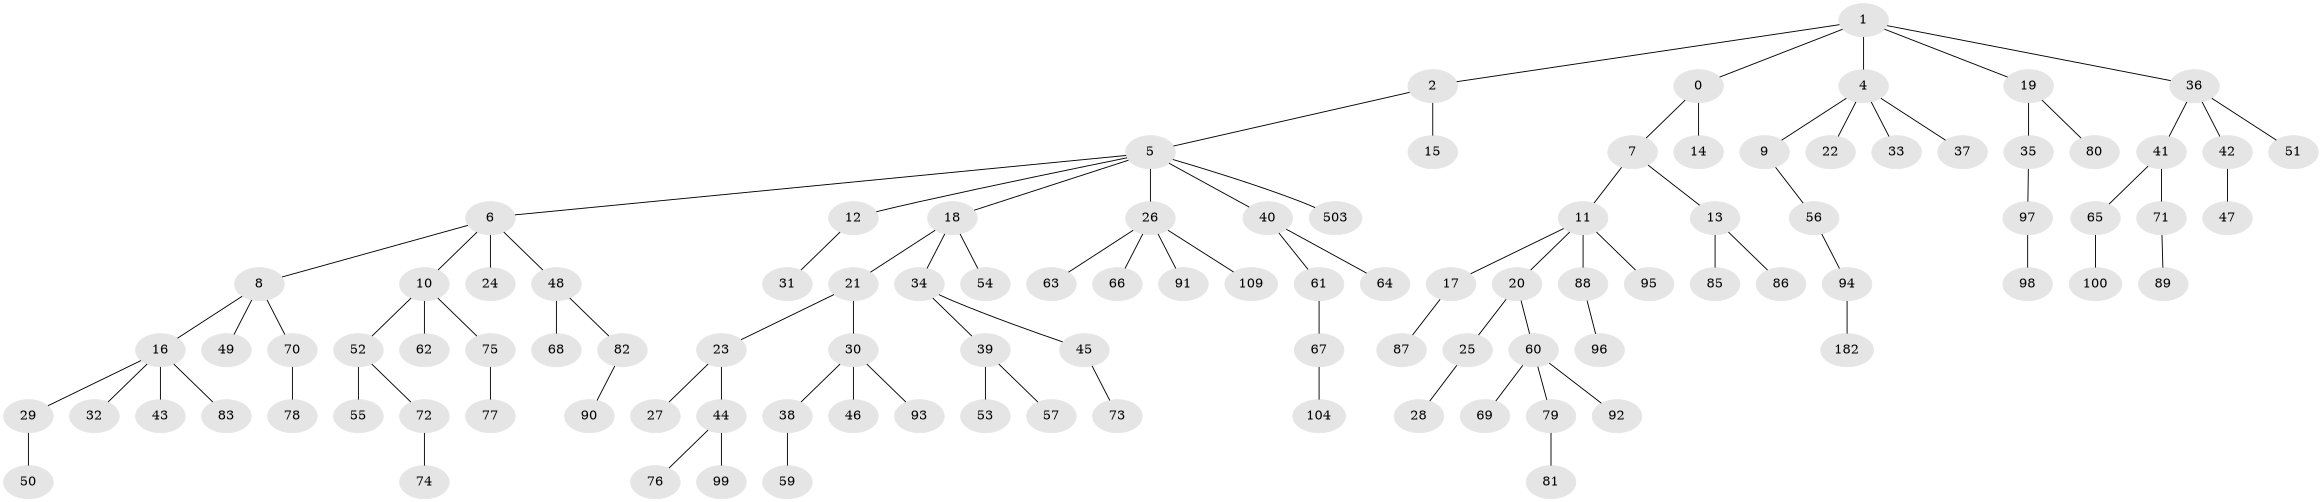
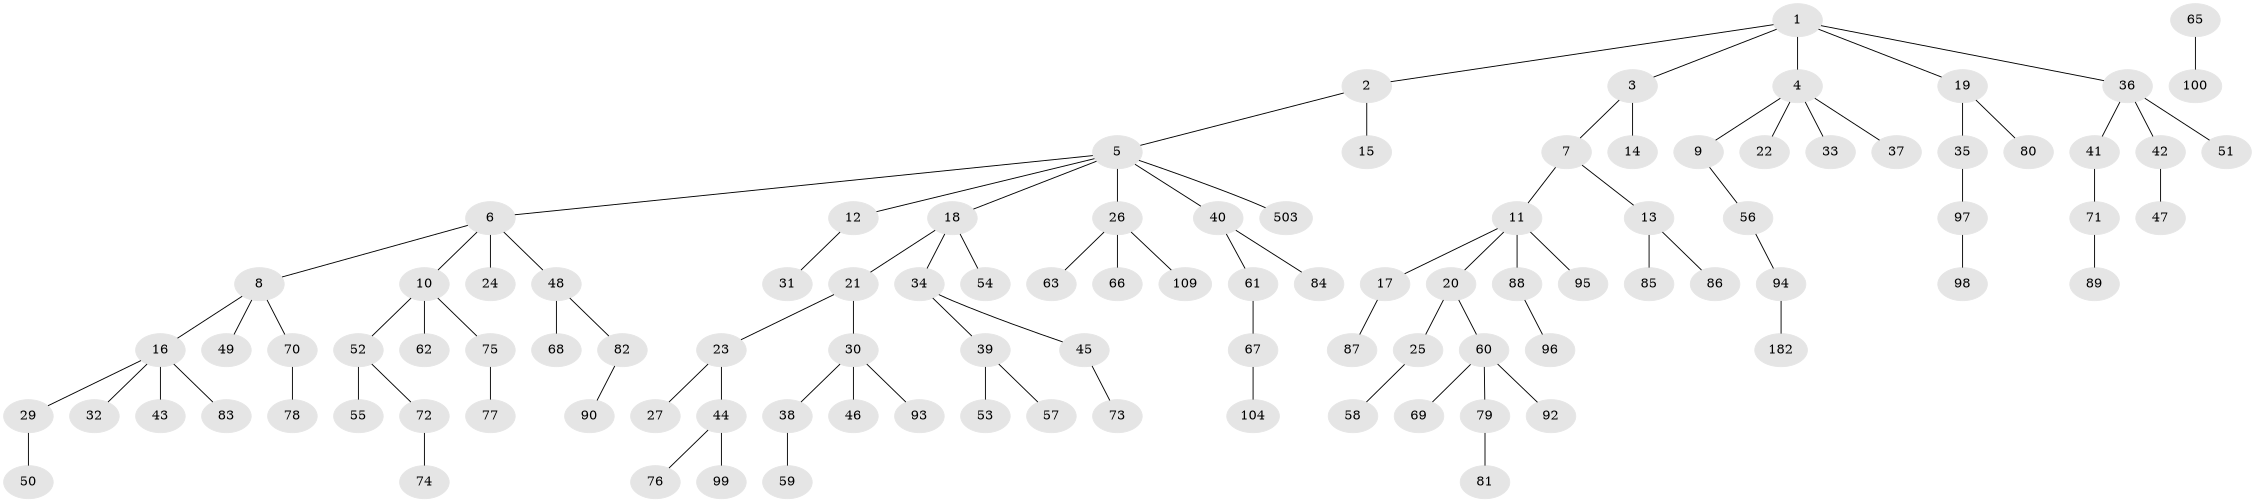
(1699, 86) -> (1633, 86)
(2129, 185) -> none
(1183, 284) -> none
(1385, 284) -> (1319, 284)
(1419, 416) -> (1353, 416)
